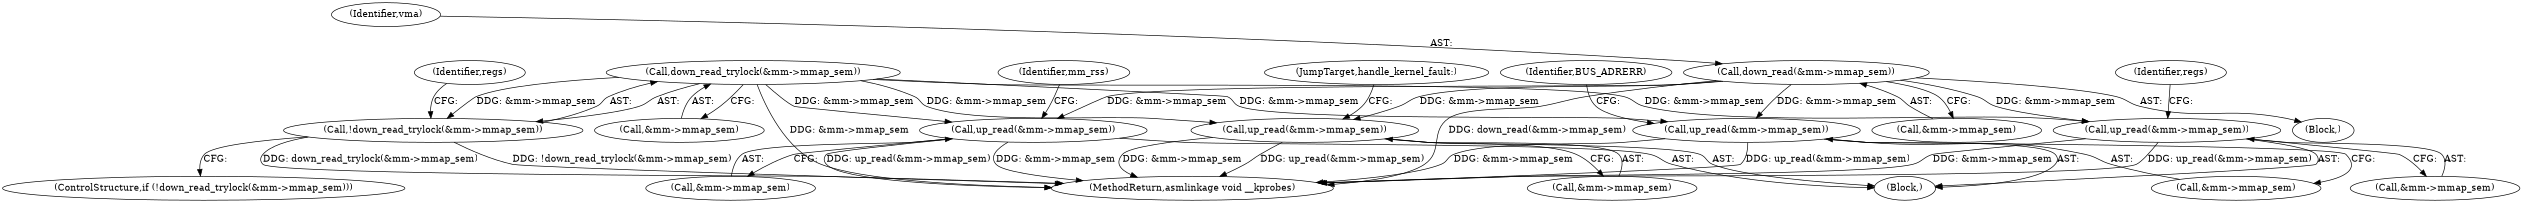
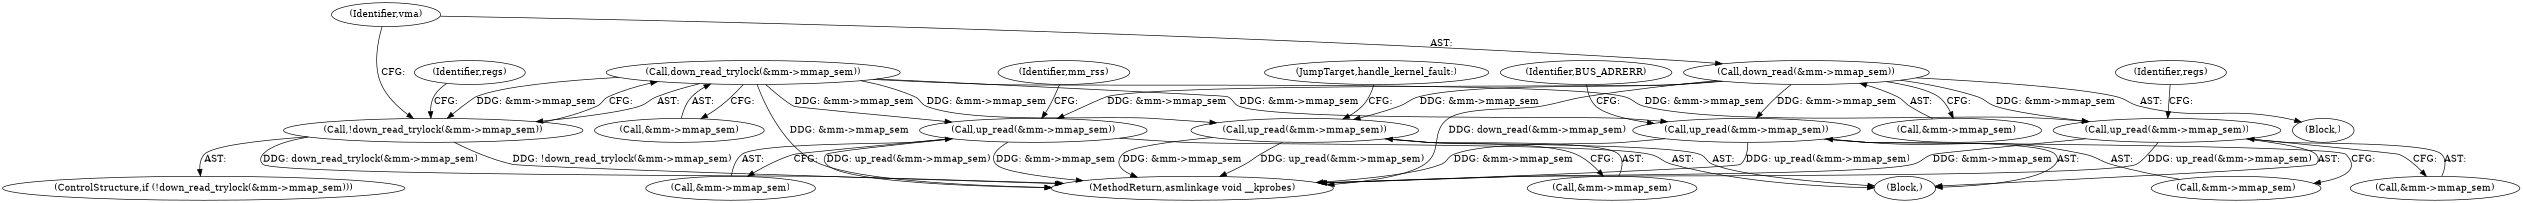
none -> (378, 76)
(623, 101) -> (623, 101)
(217, 159) -> (217, 159)
